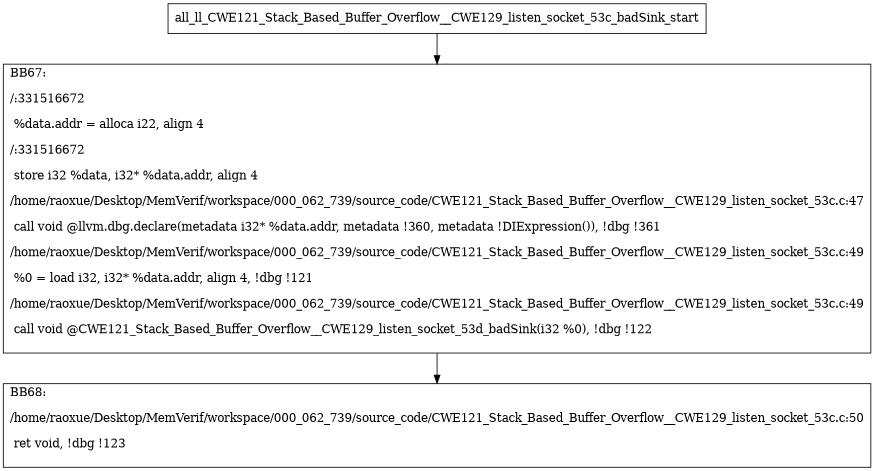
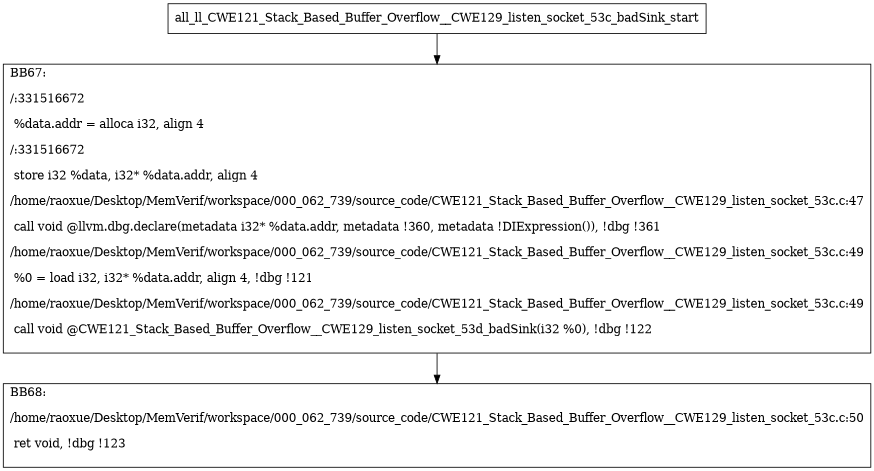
(107, 125) -> (107, 125)
